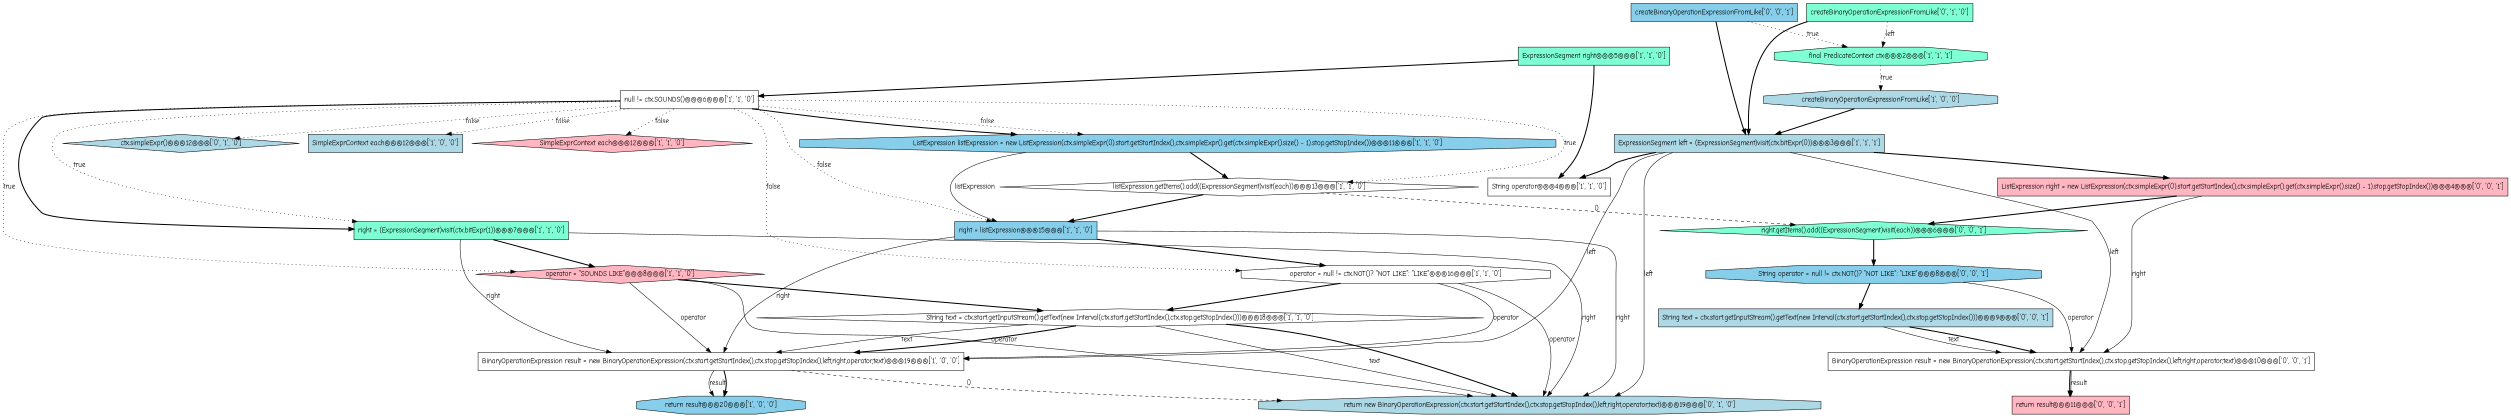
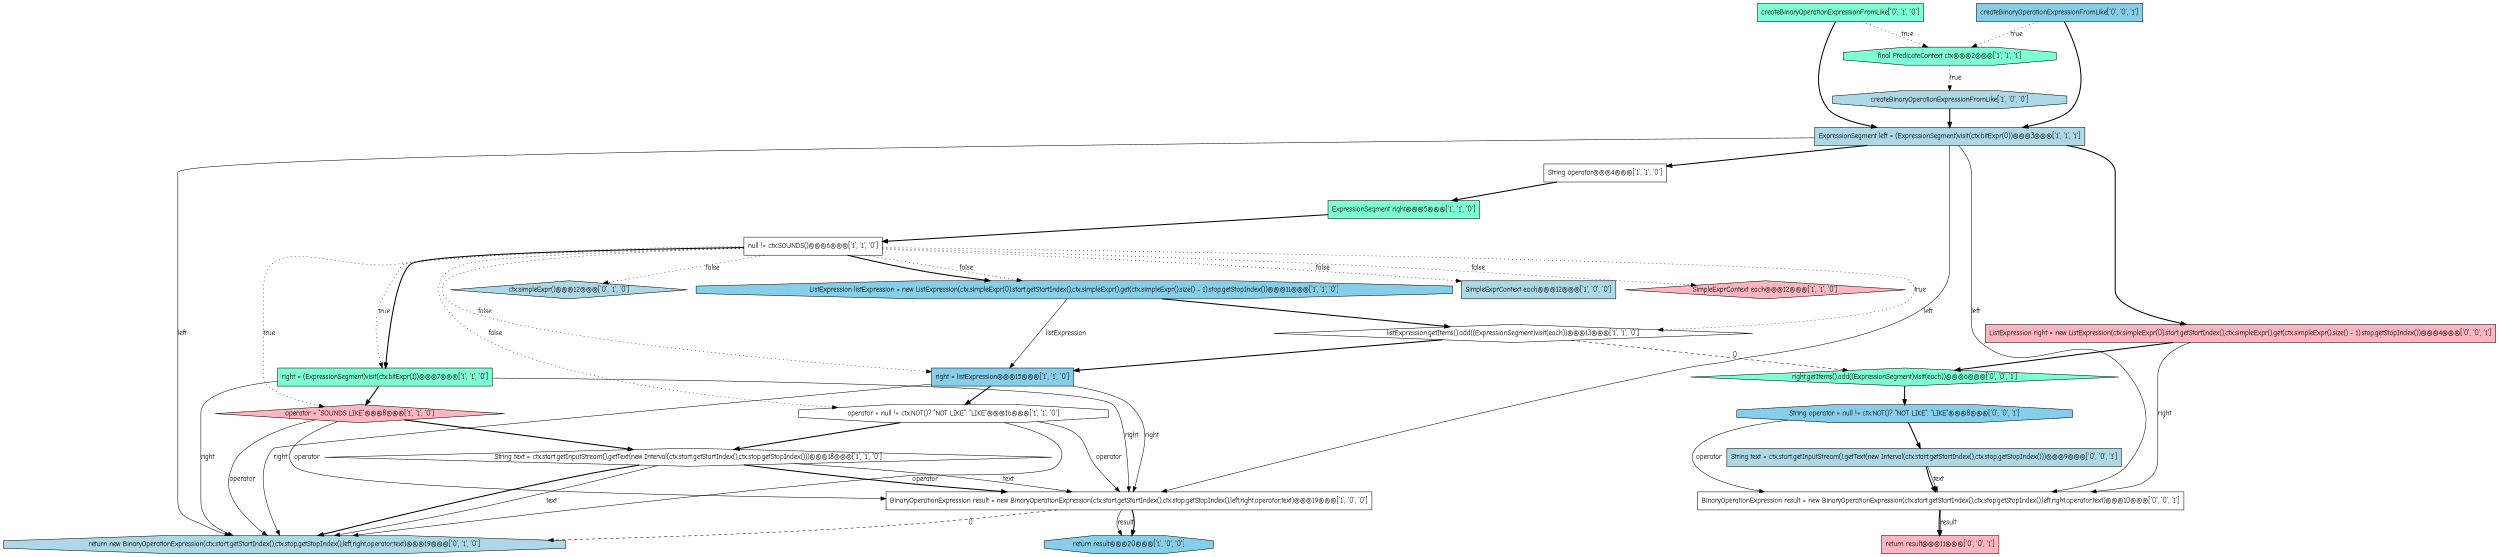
(1890, 34) -> (1908, 34)
(1588, 123) -> (1507, 191)
